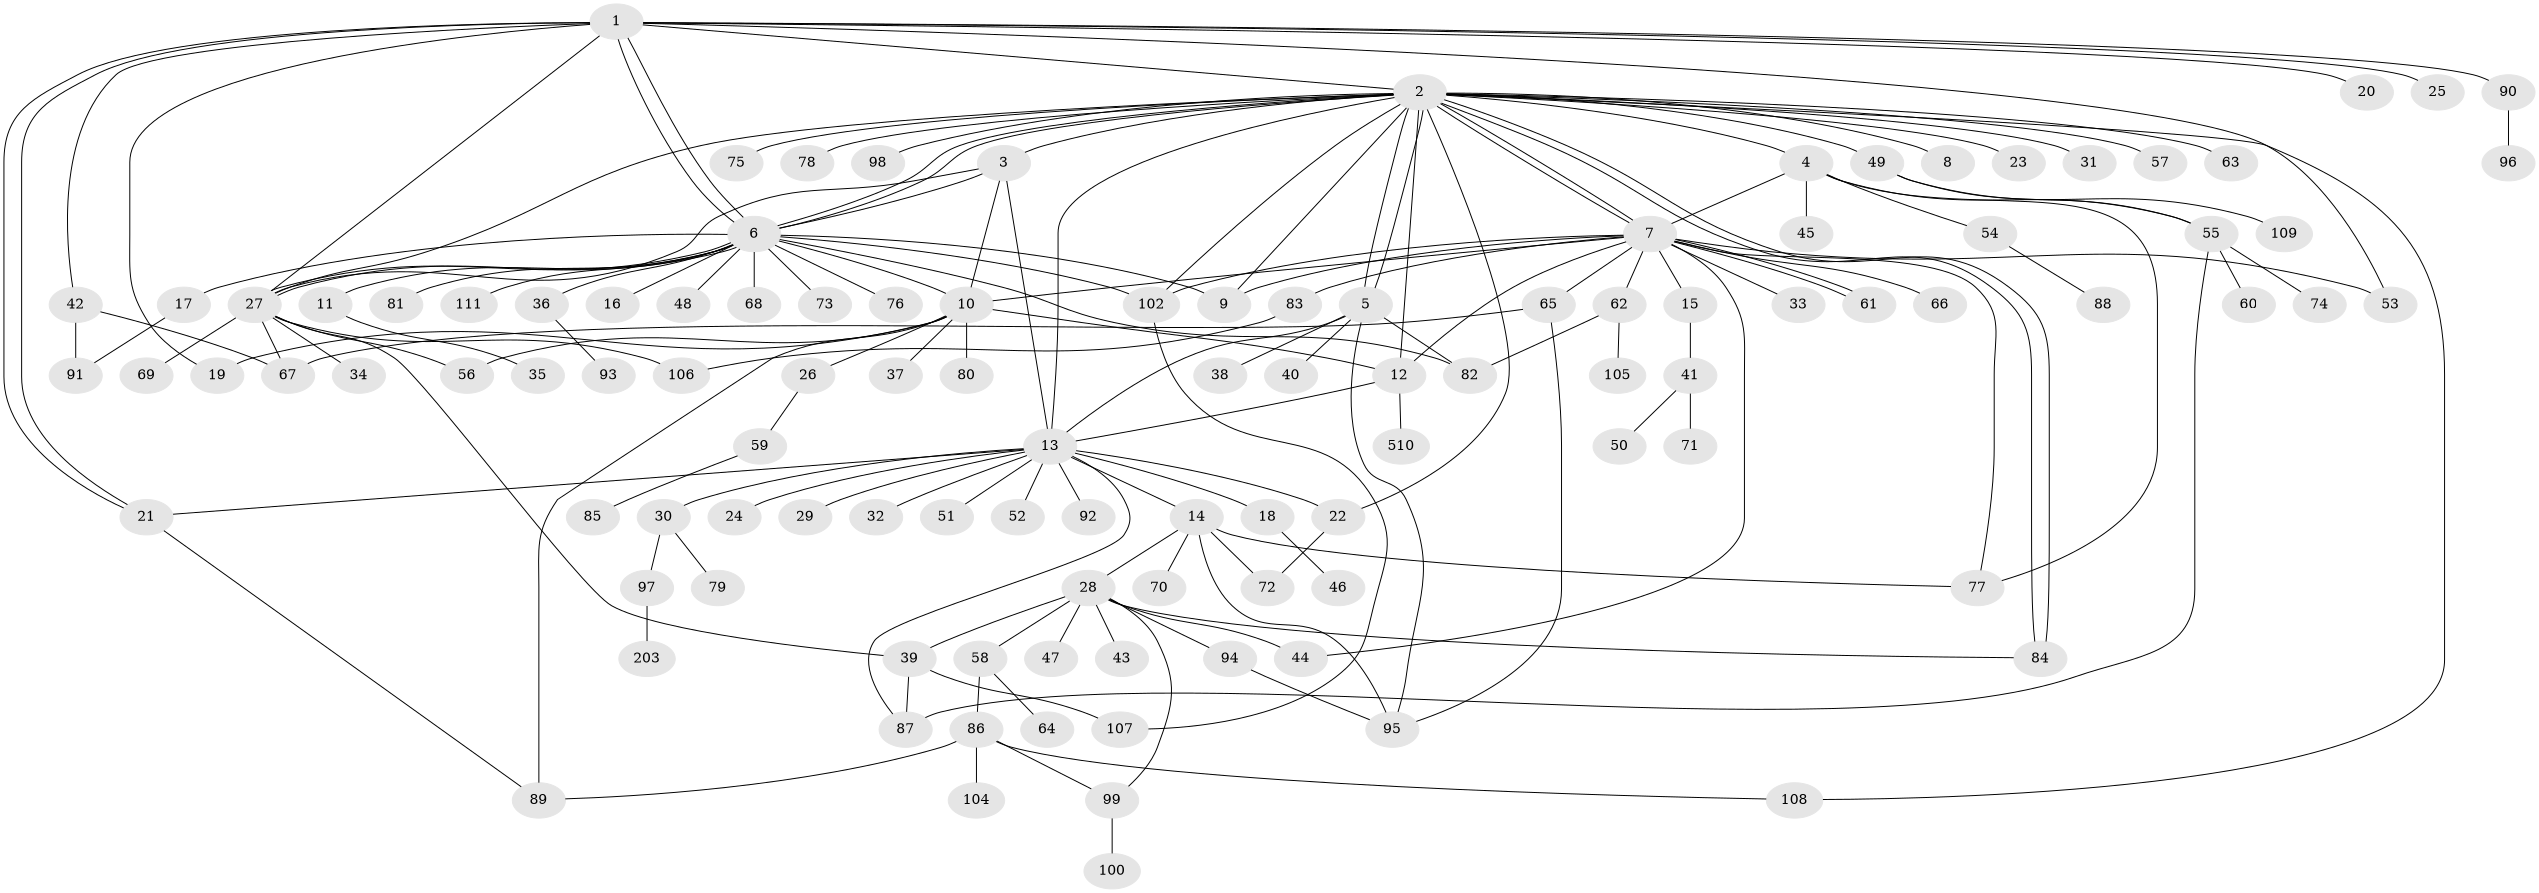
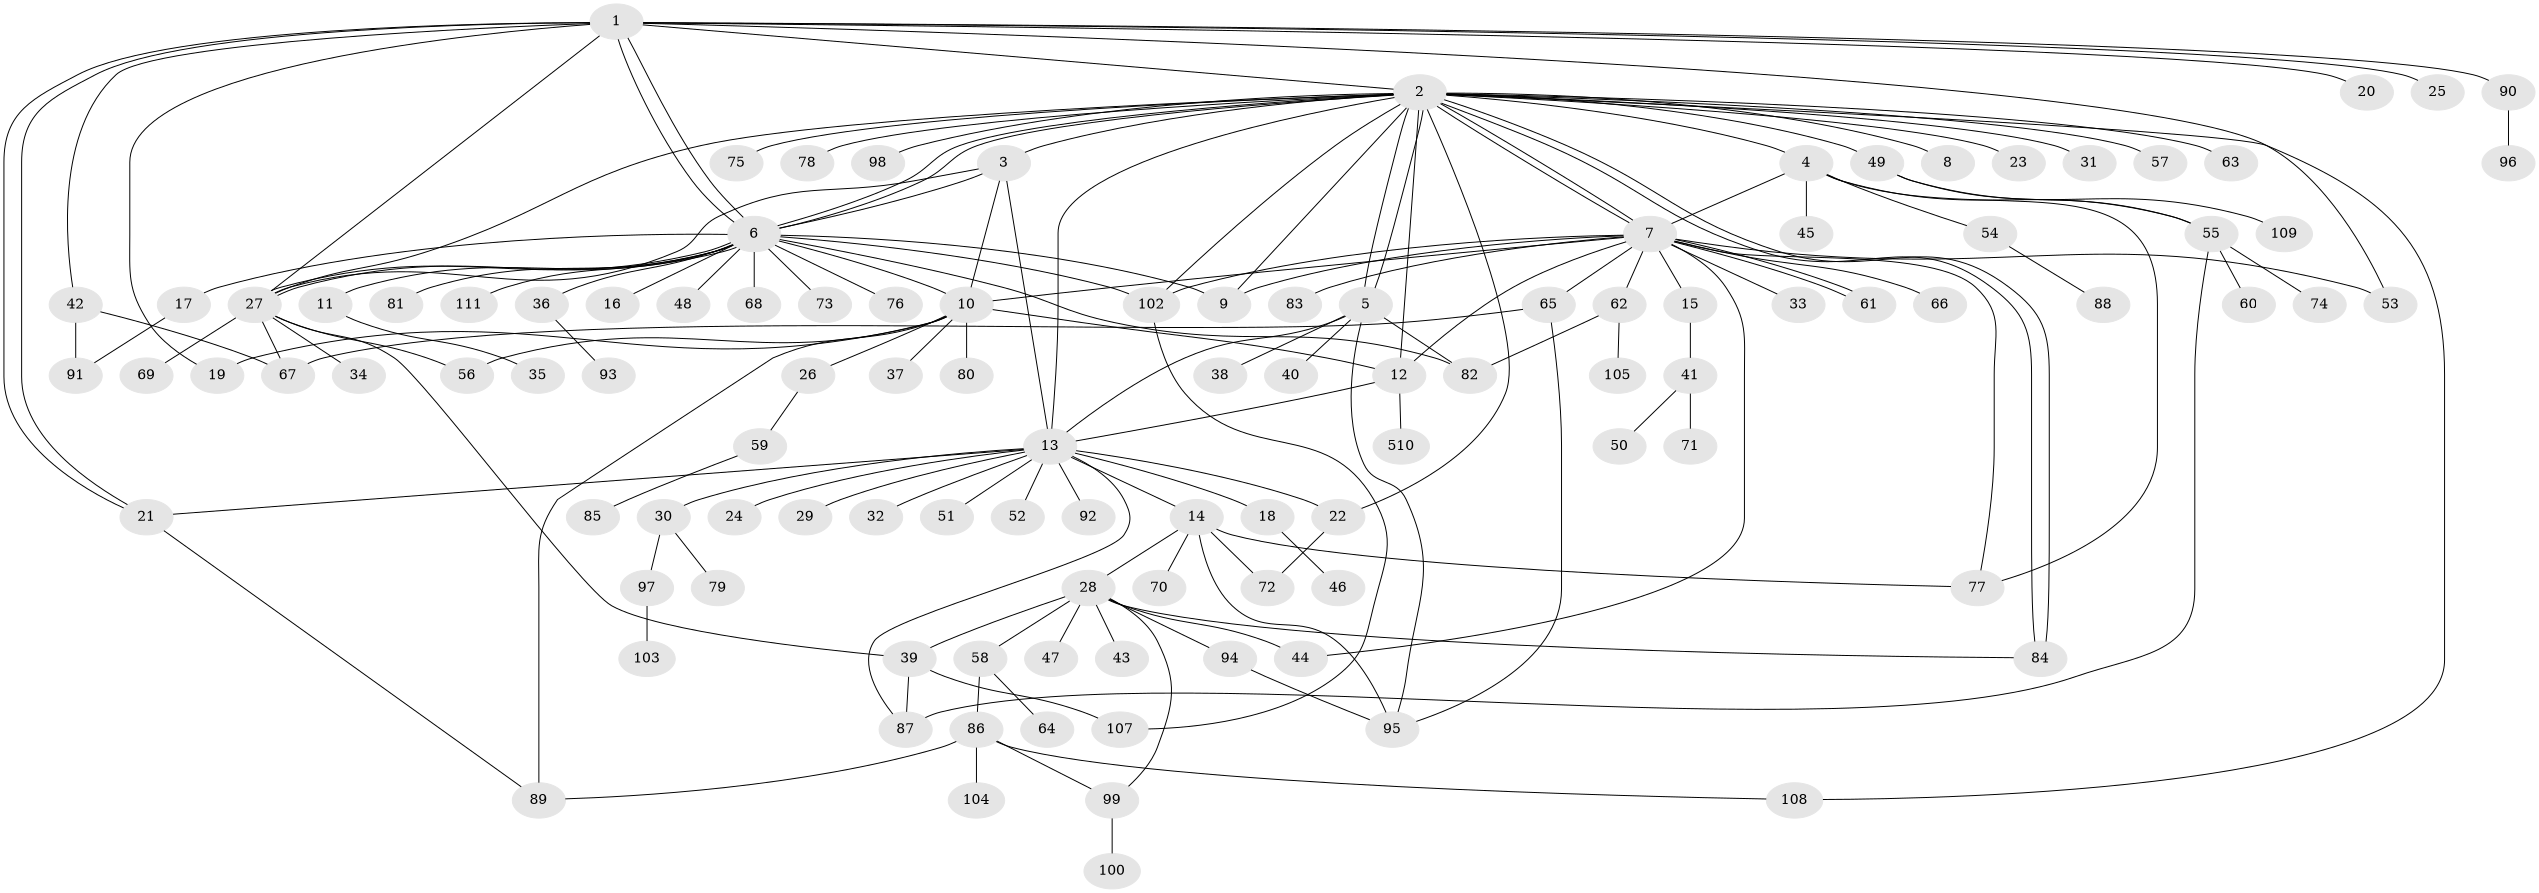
(681, 376) -> none
(647, 659) -> (647, 659)
